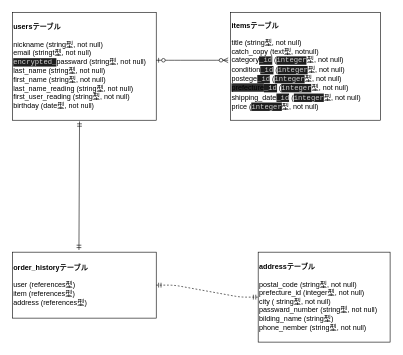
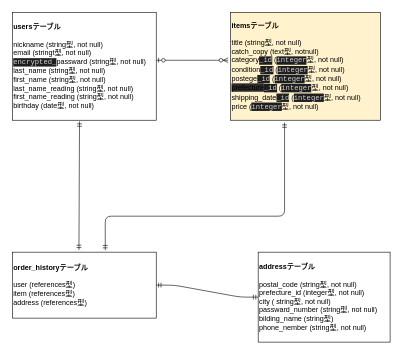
(85, 66) -> (85, 66)
(306, 66) -> (306, 66)
none -> (225, 216)
(208, 291) -> (208, 291)
